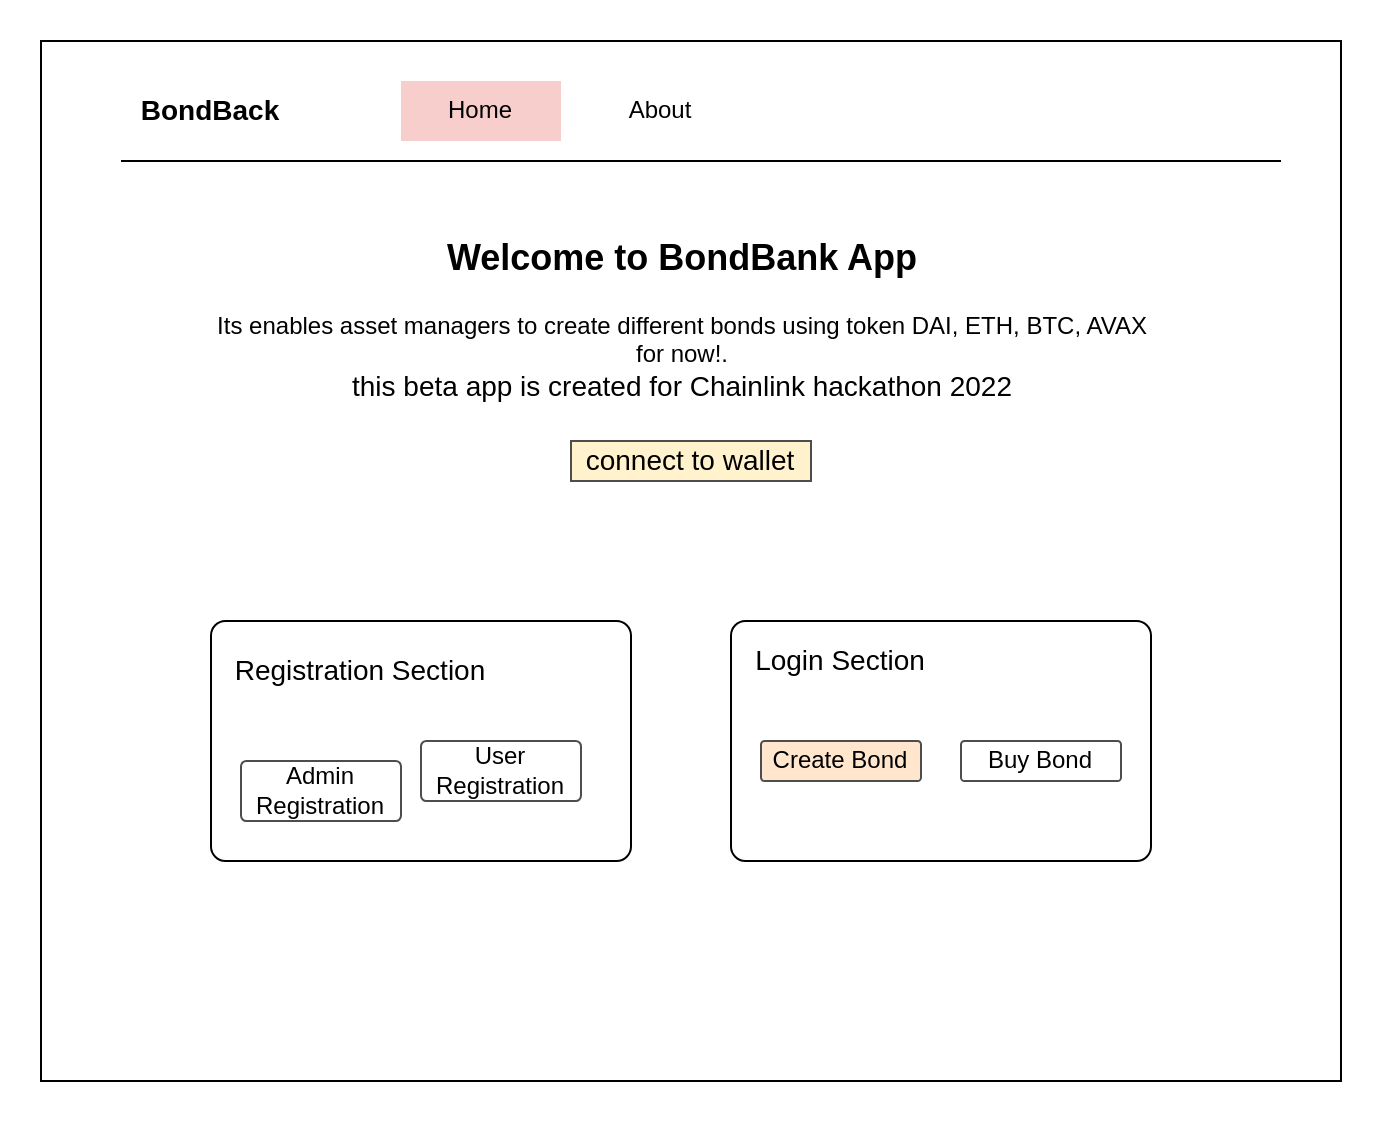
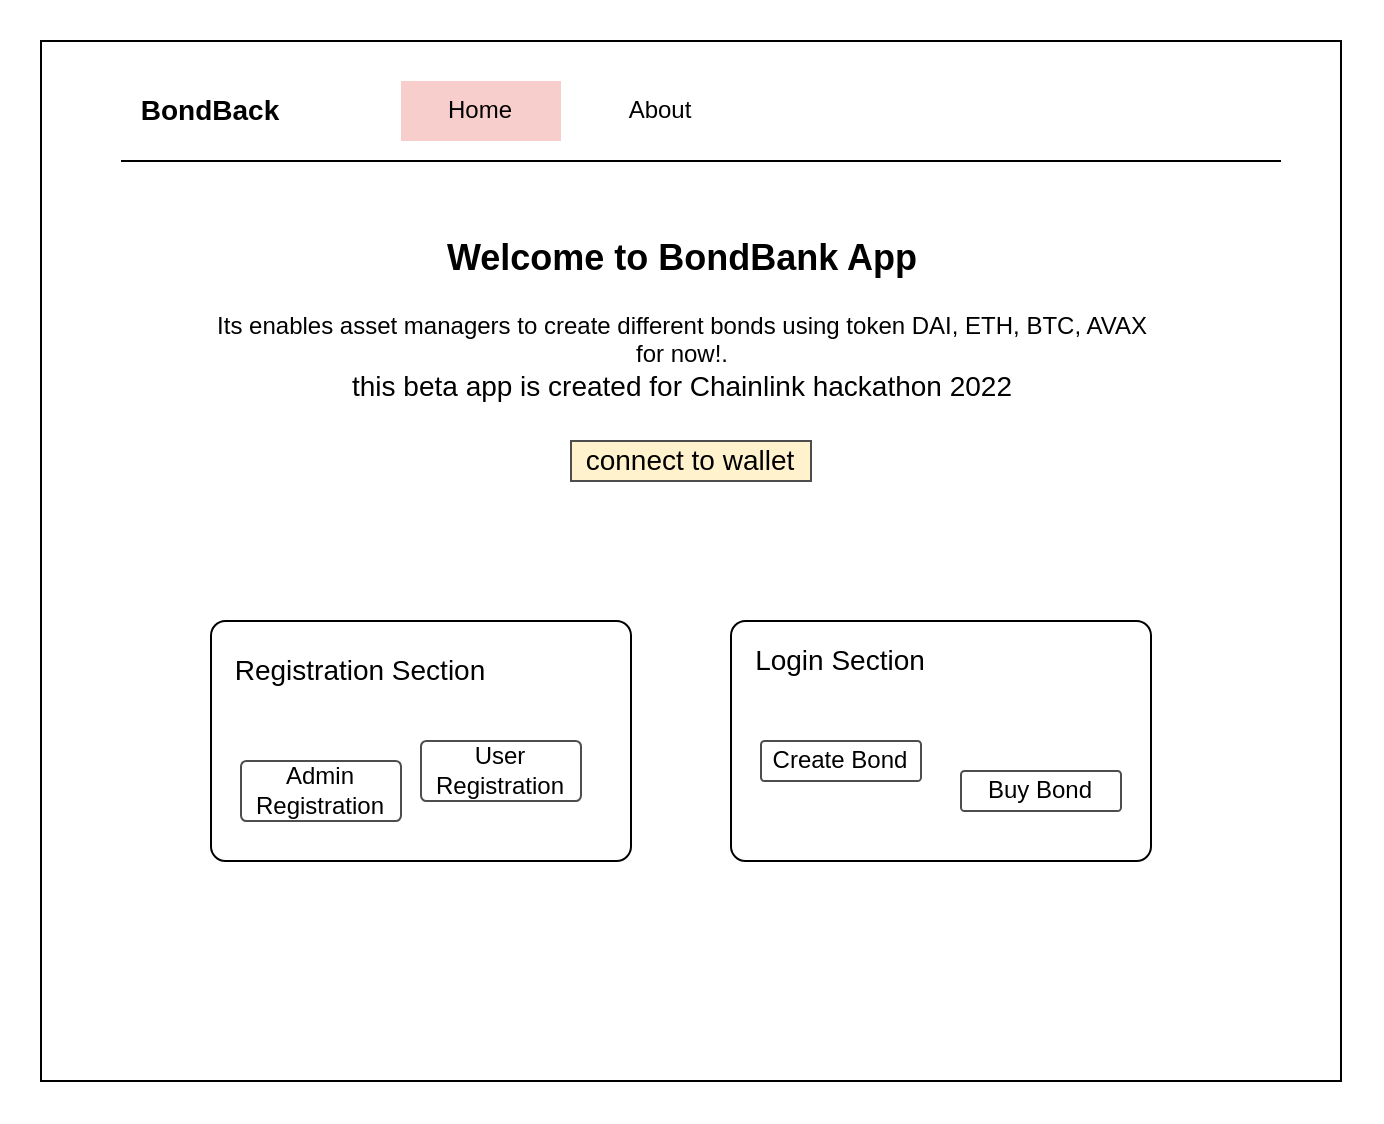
(841, 761) -> (841, 761)
(1041, 761) -> (1041, 791)
